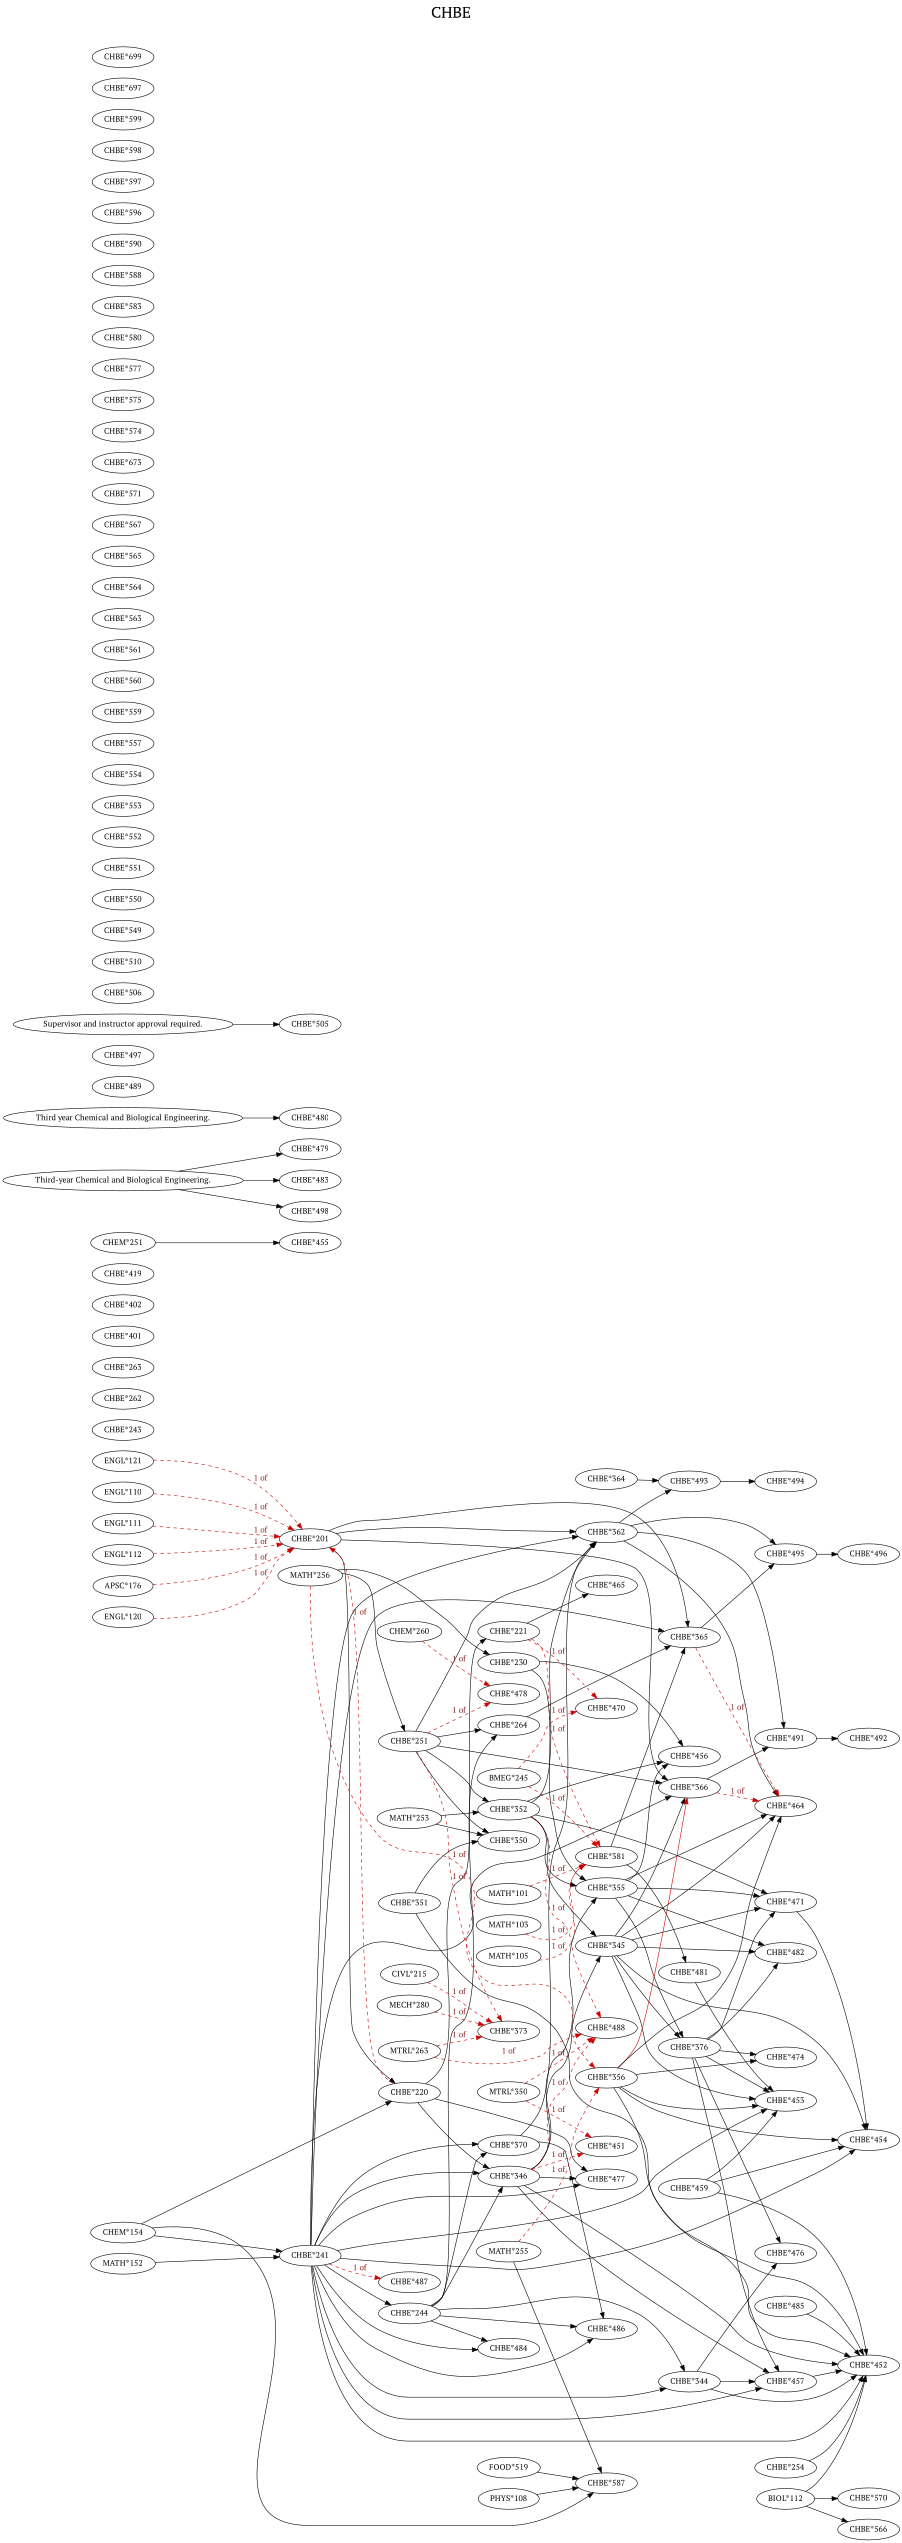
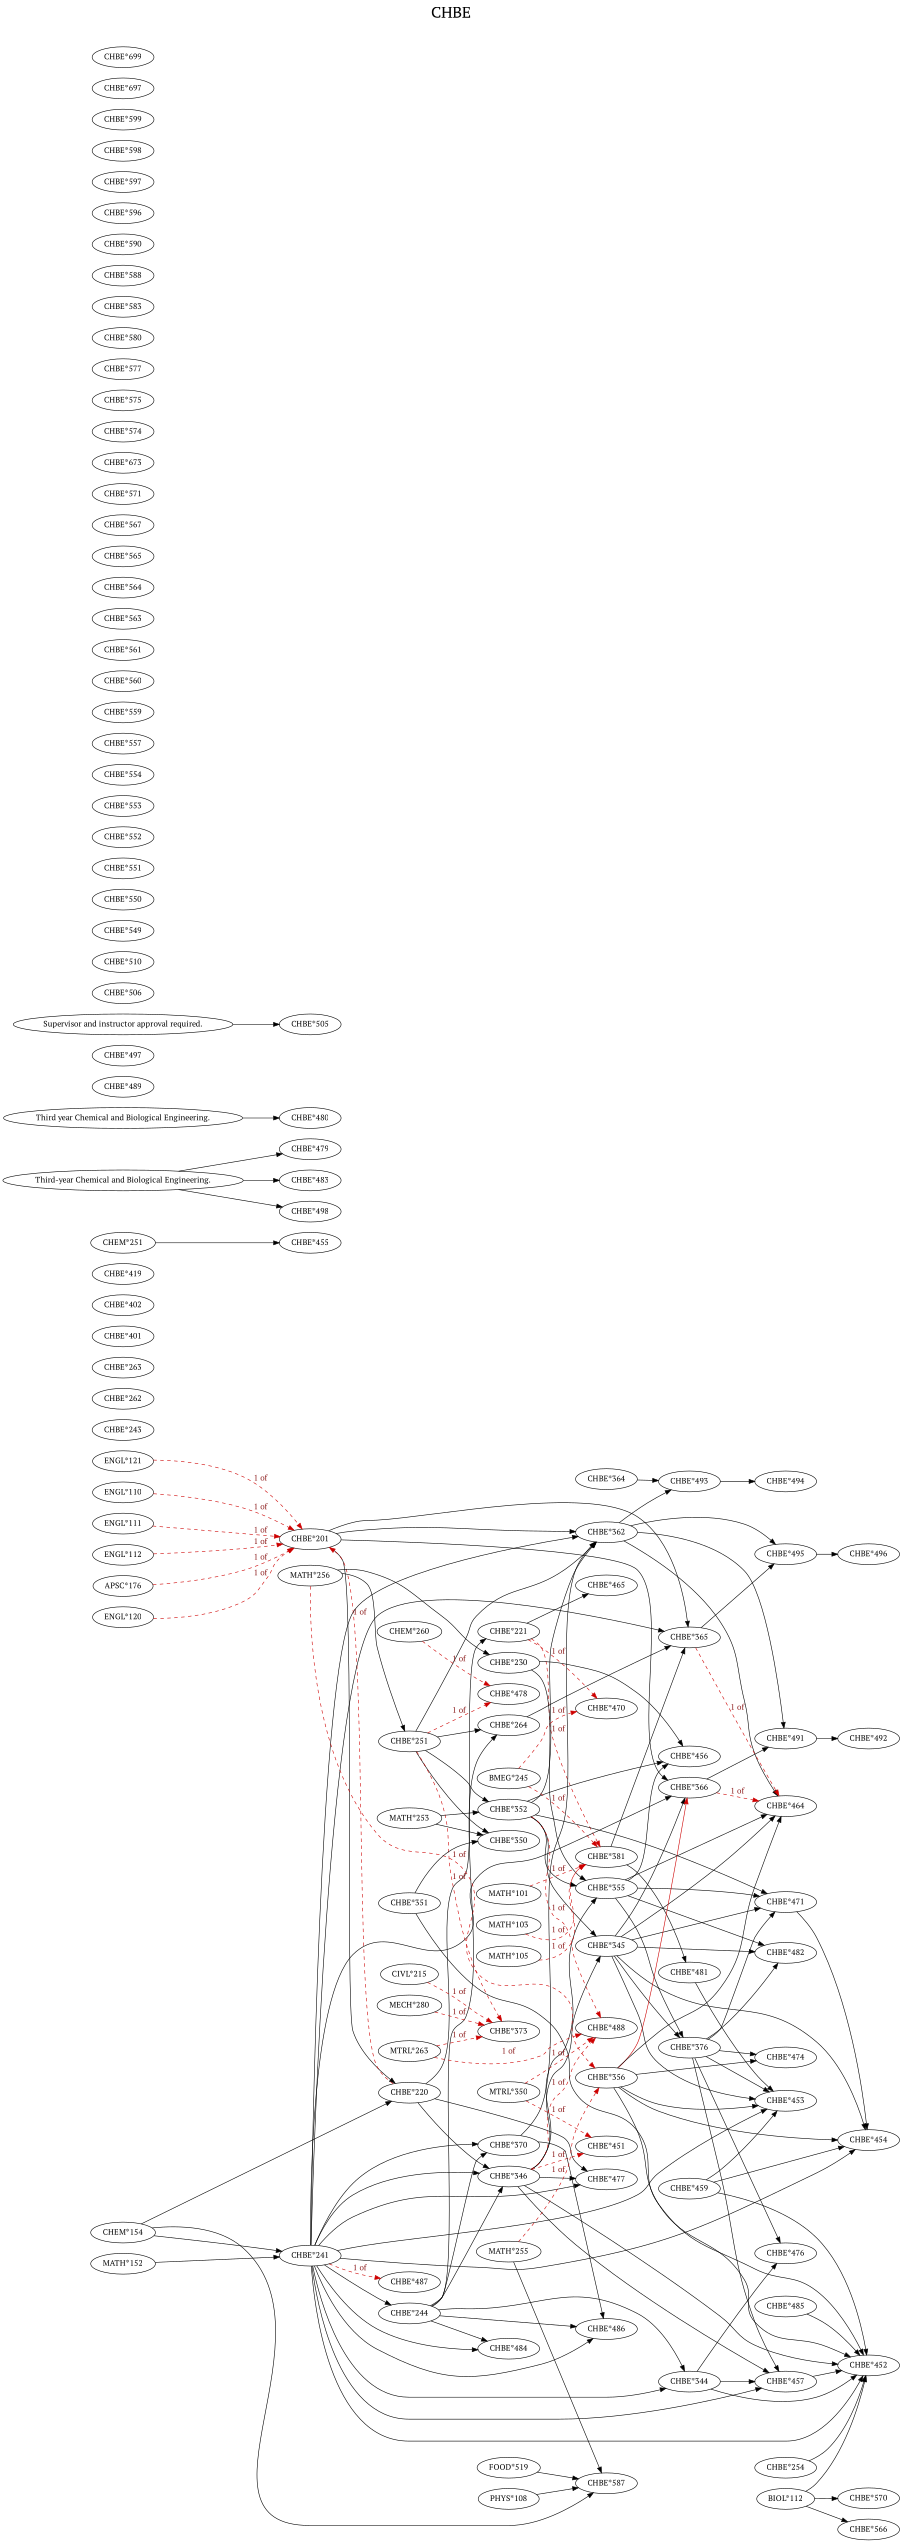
(541, 1763) -> none
